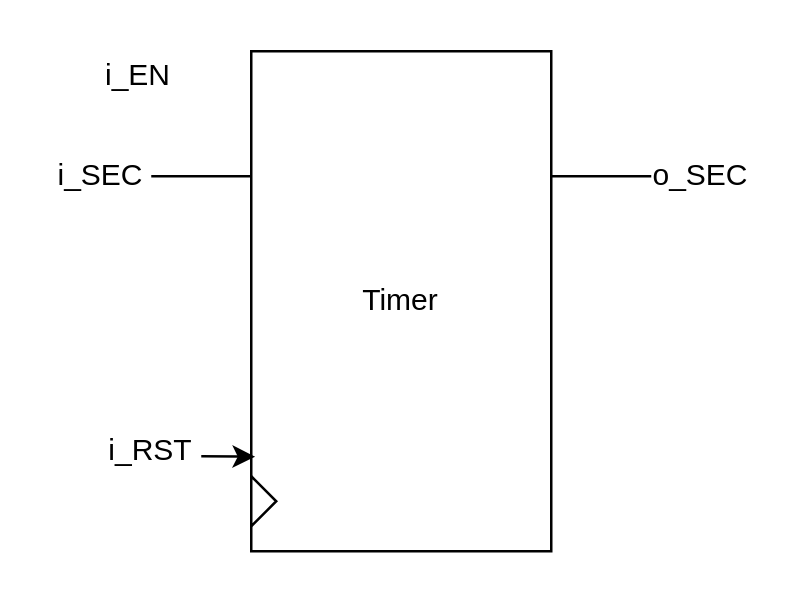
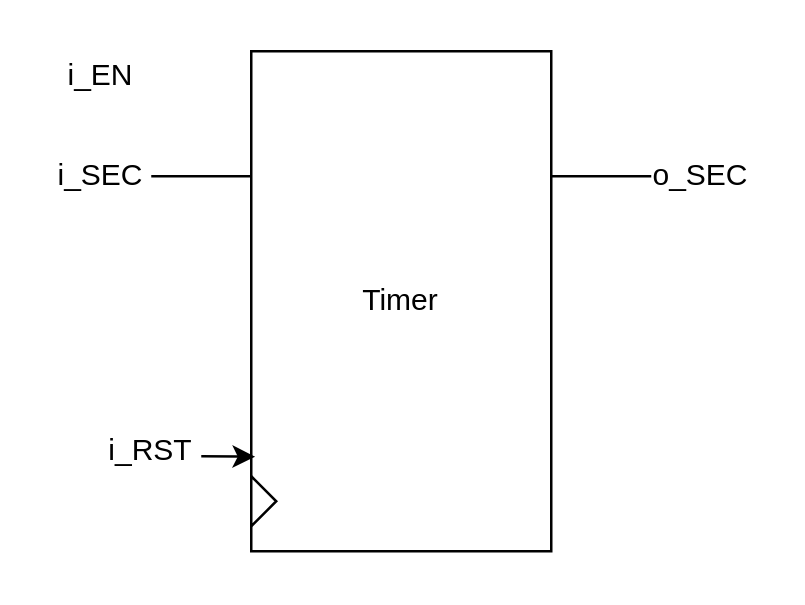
(139, 76) -> (101, 76)
